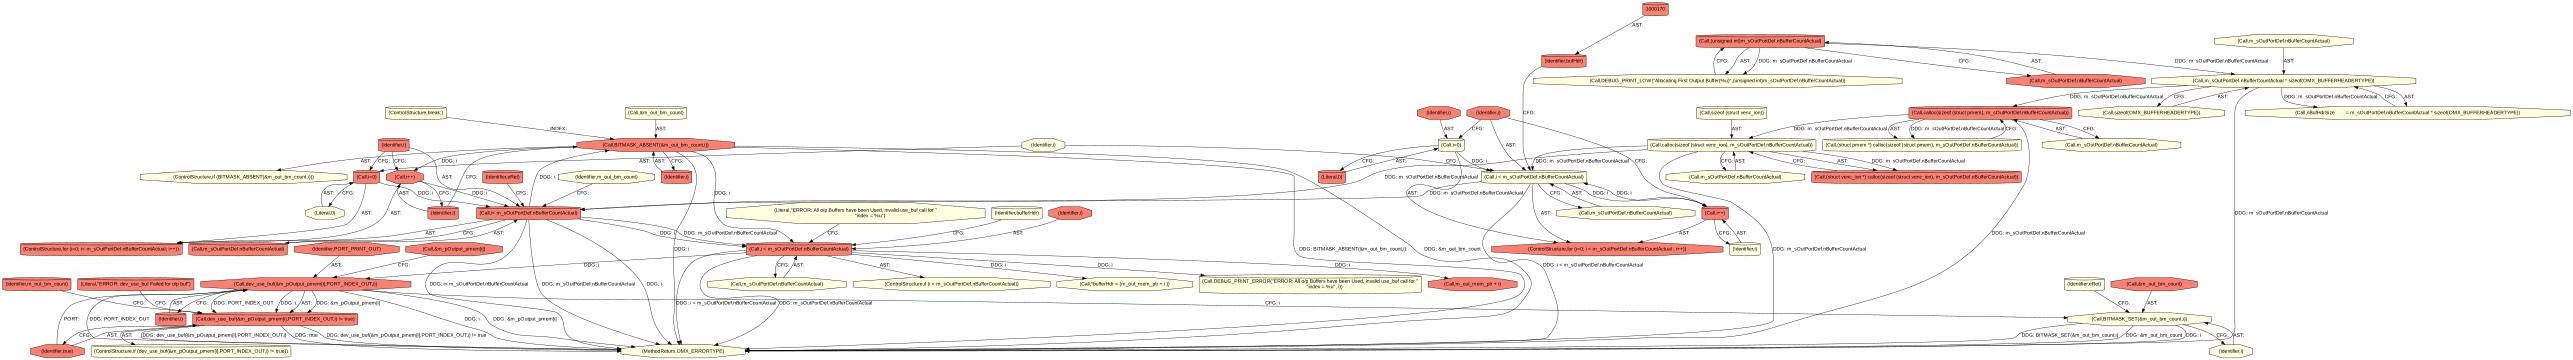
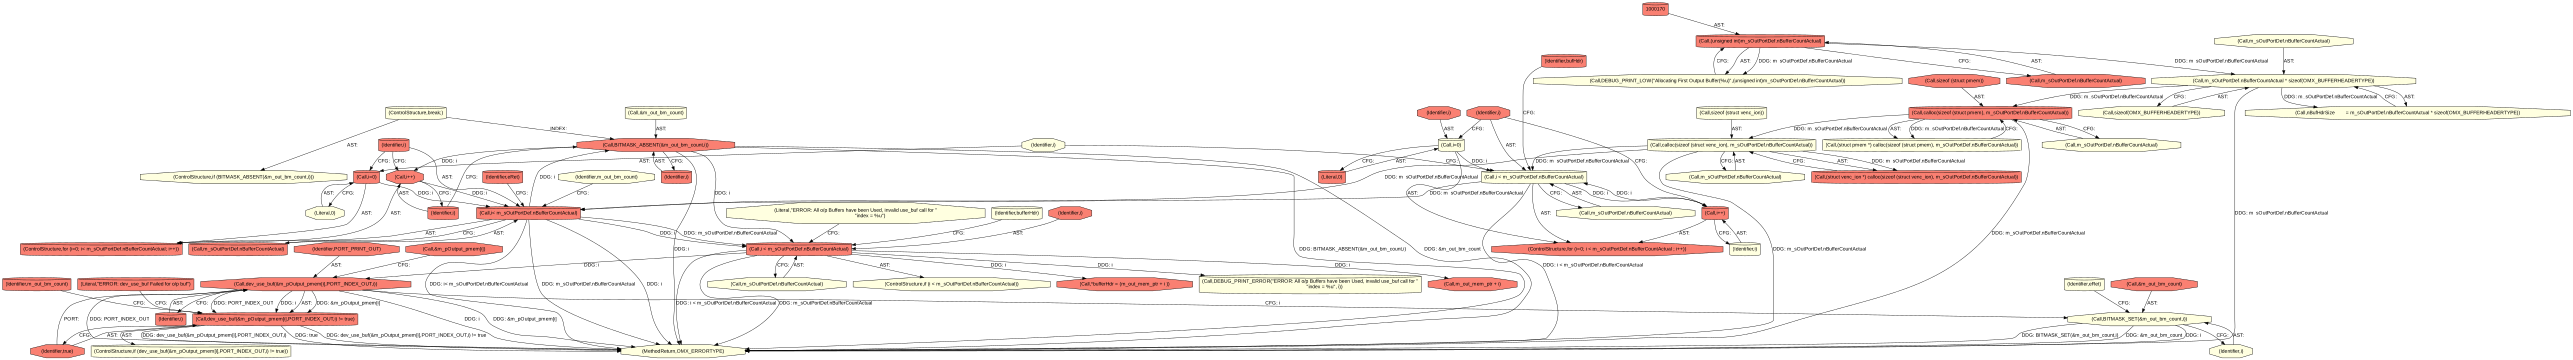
(1612, 34) -> (1702, 23)
none -> (1954, 81)
(428, 153) -> (331, 144)
(1125, 284) -> (1125, 284)
